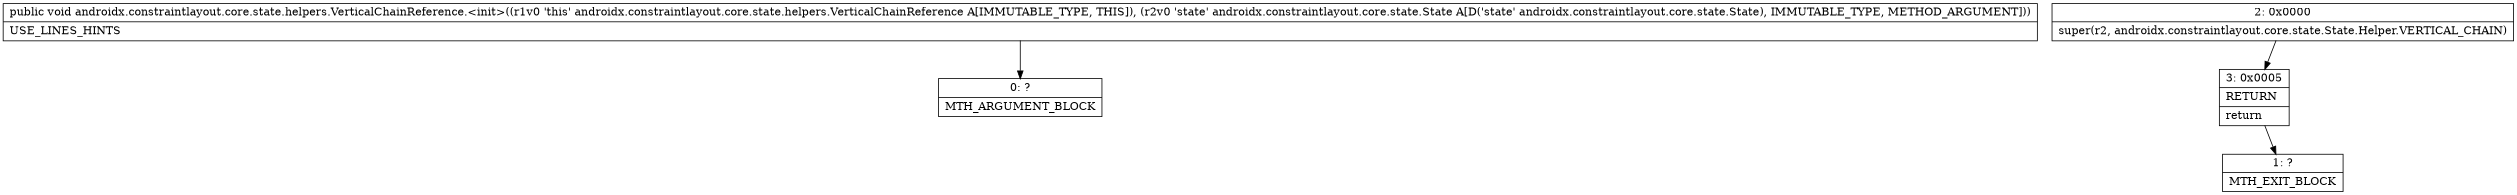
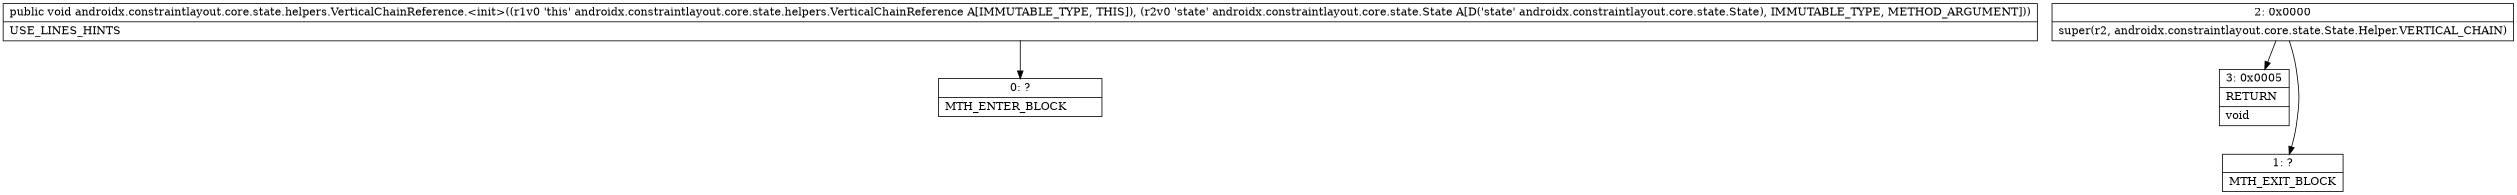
(1020, 107) -> (1006, 107)
(2244, 116) -> (2238, 116)
(2269, 136) -> (2299, 94)
